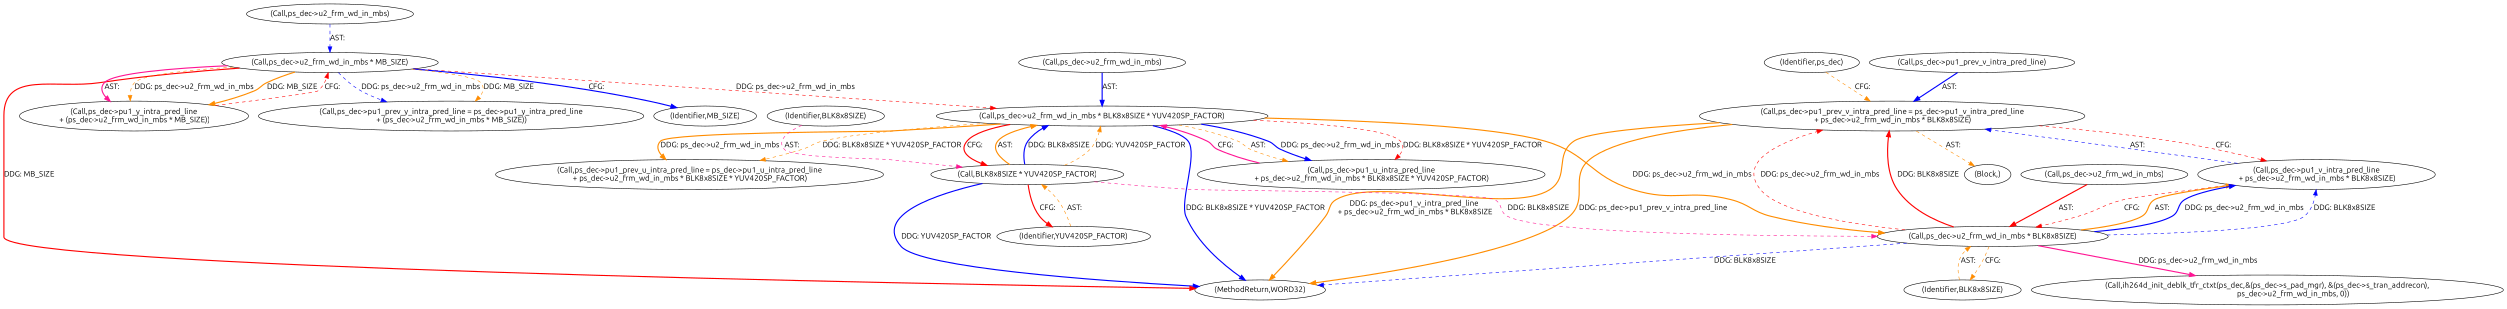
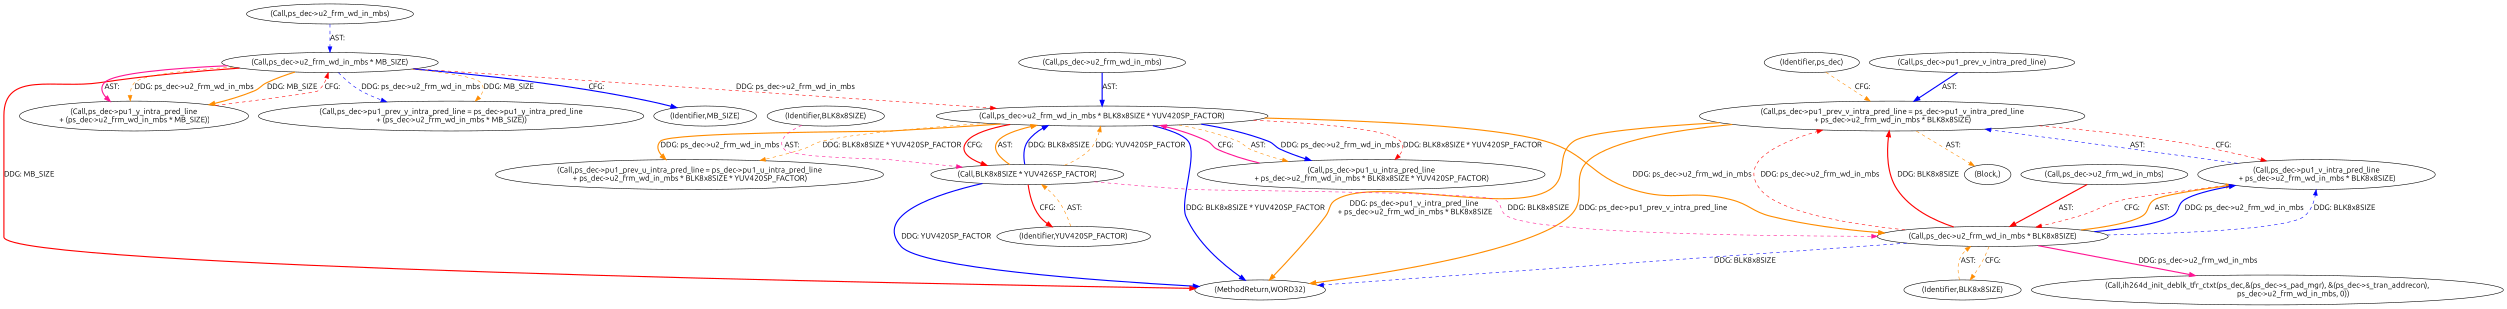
(1027, 175) -> (1027, 175)
